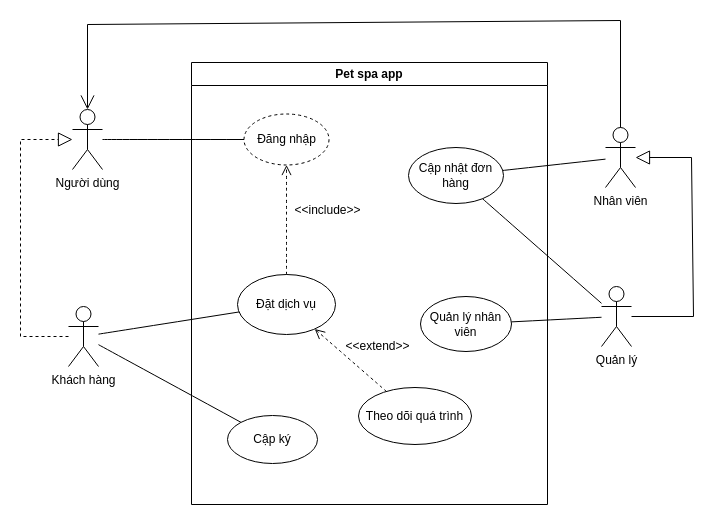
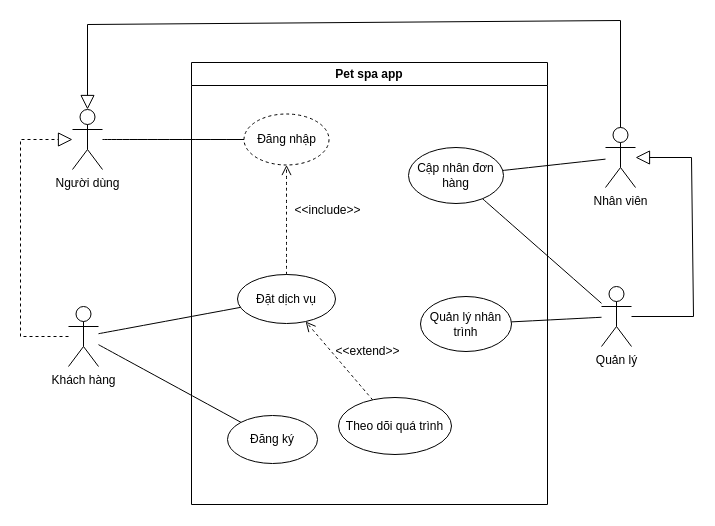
(88, 100) -> (88, 94)
(456, 176) -> (456, 176)
(287, 305) -> (287, 299)
(466, 325) -> (466, 325)
(415, 416) -> (395, 426)
(273, 440) -> (273, 440)
